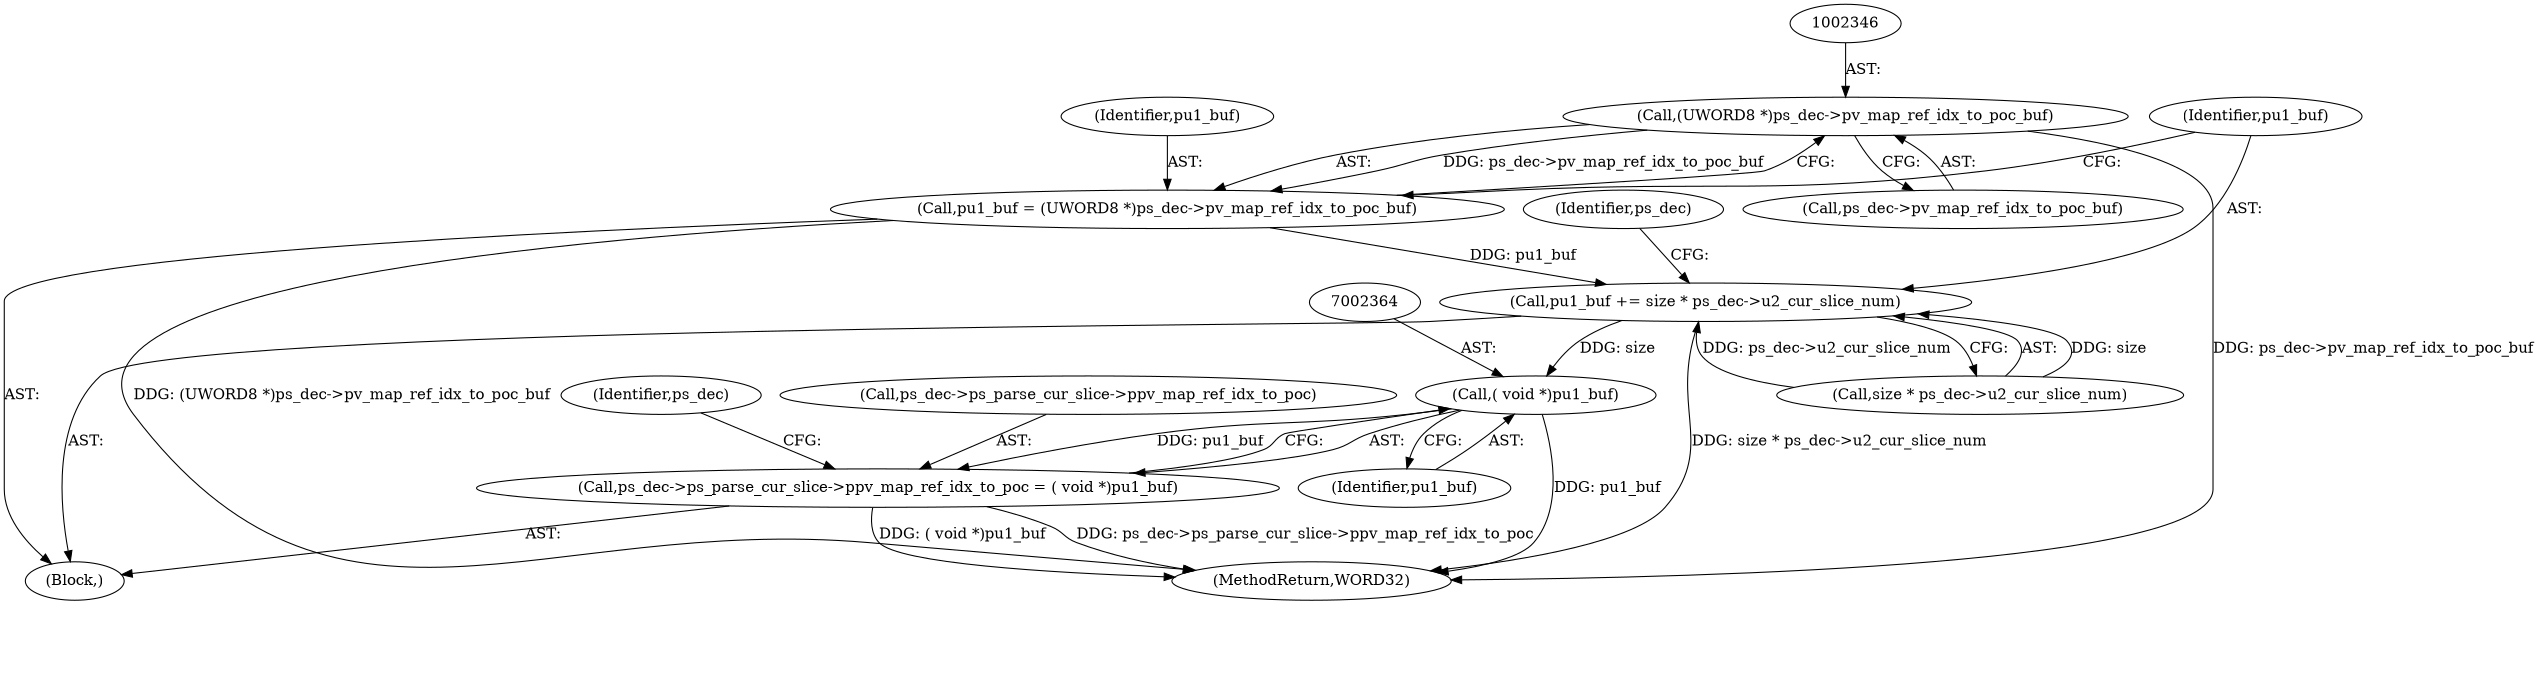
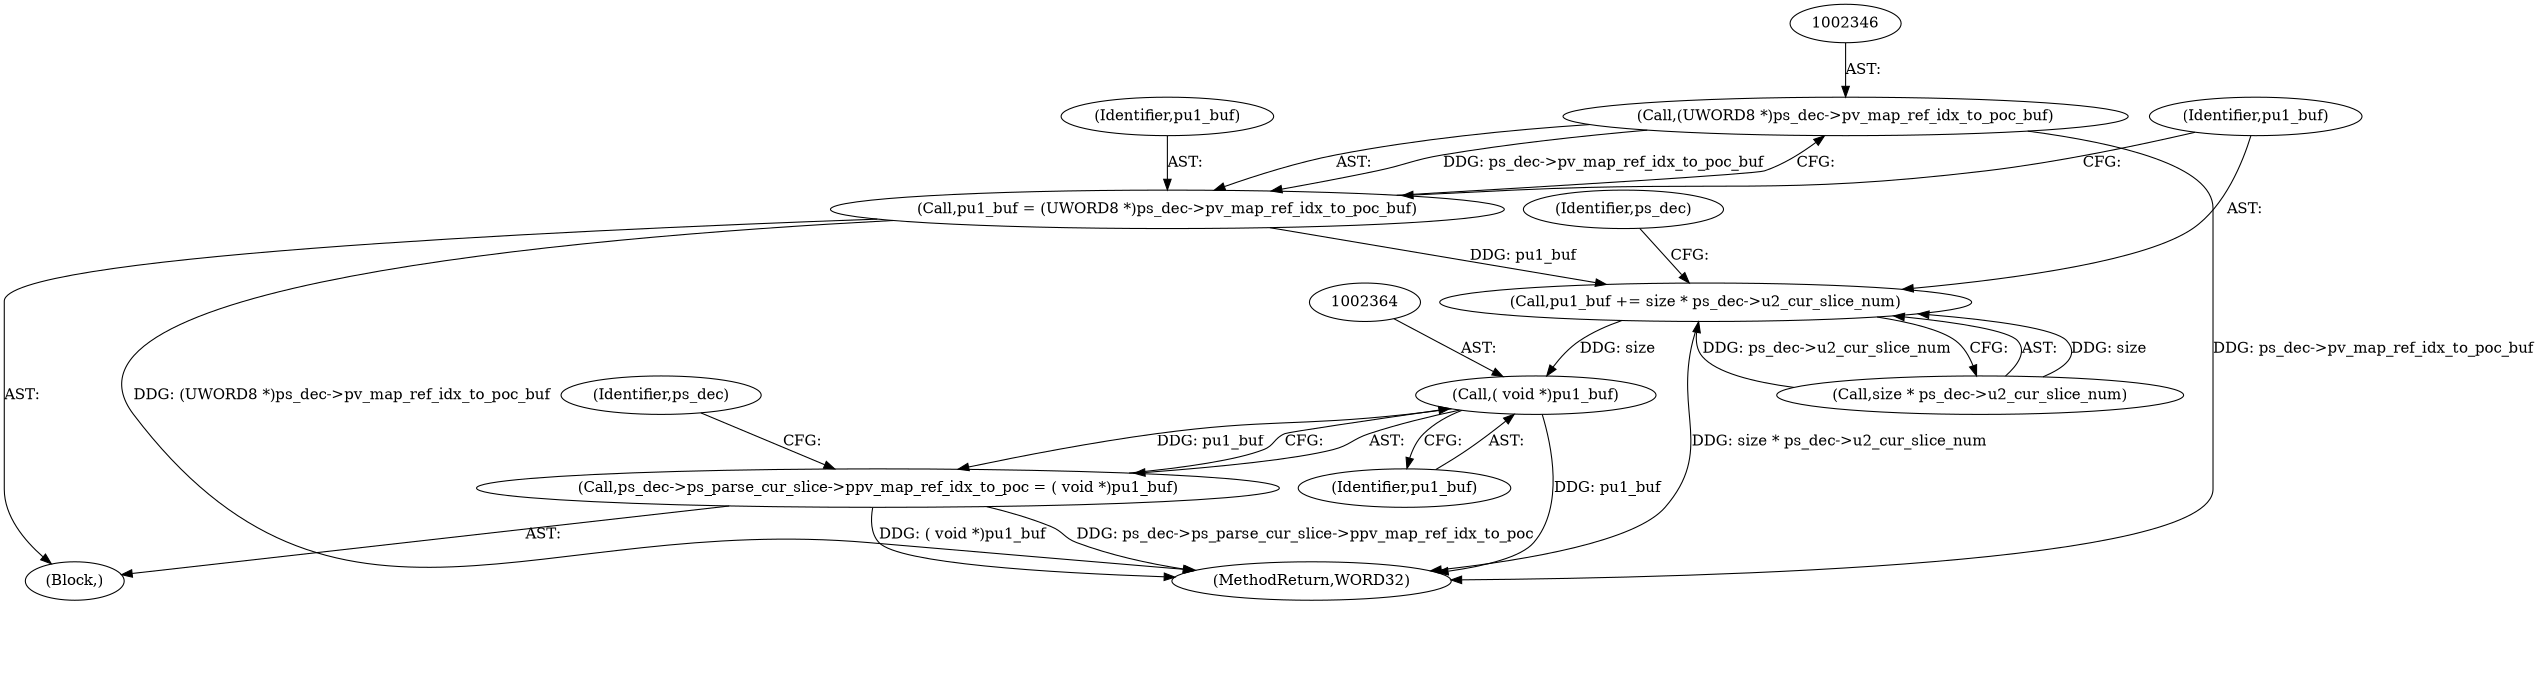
(1963, 209) -> none
(1365, 302) -> (1365, 302)
(717, 333) -> none
(1088, 395) -> none
